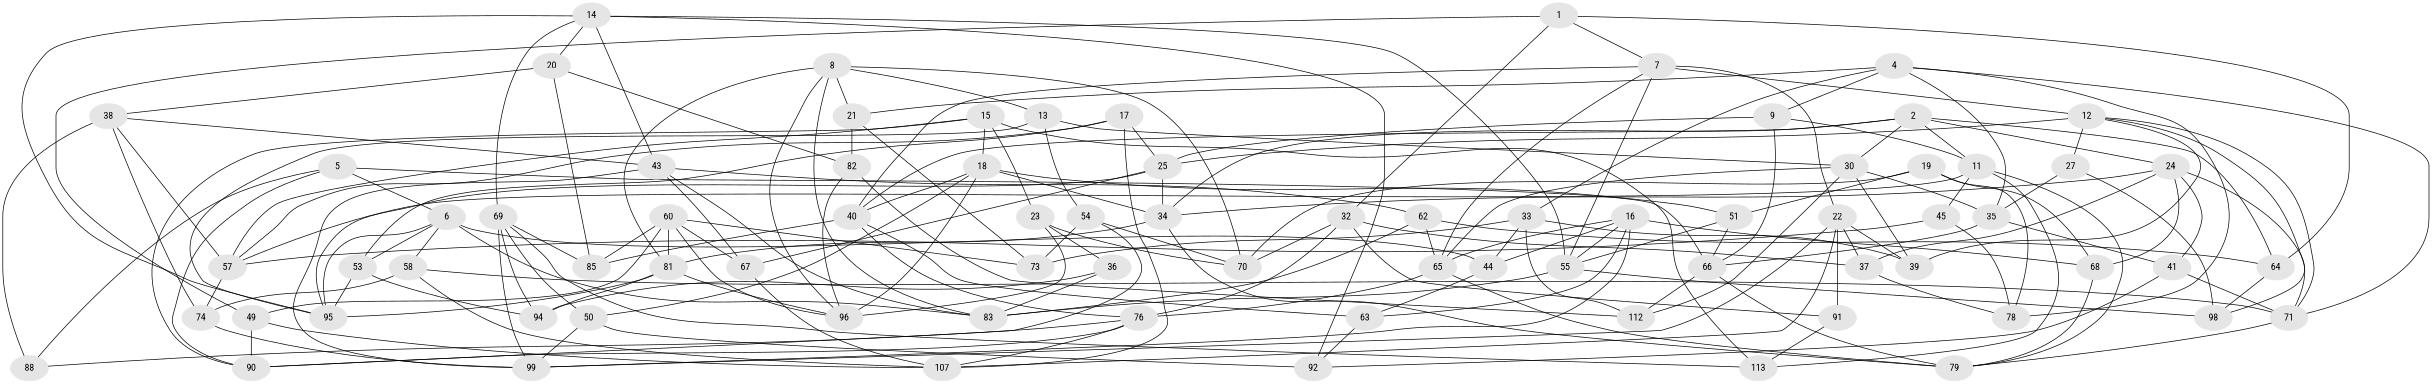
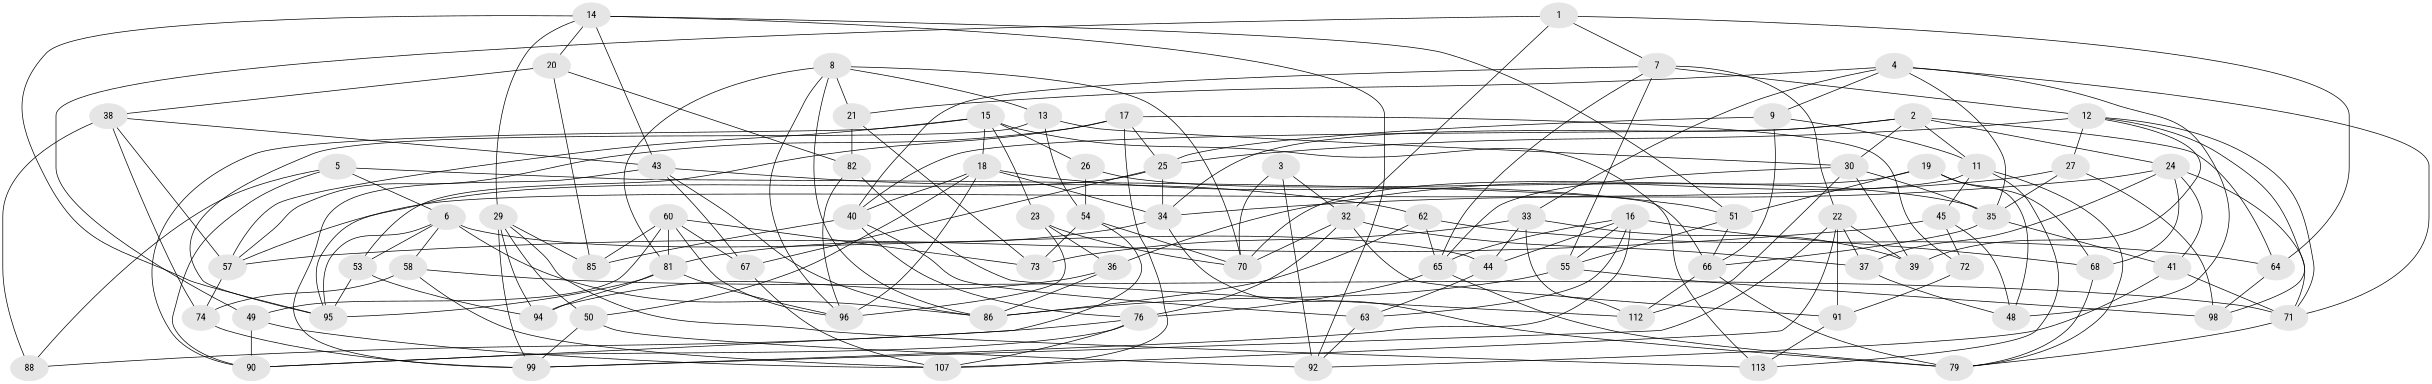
(1166, 29) -> (1187, 32)
none -> (1086, 167)
none -> (1281, 167)
none -> (1586, 183)
(498, 217) -> (498, 217)
none -> (1965, 267)
(988, 318) -> (988, 318)
(2011, 318) -> (2011, 318)
